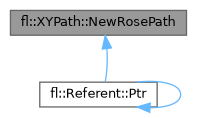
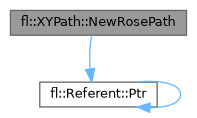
(107, 65) -> (90, 52)
